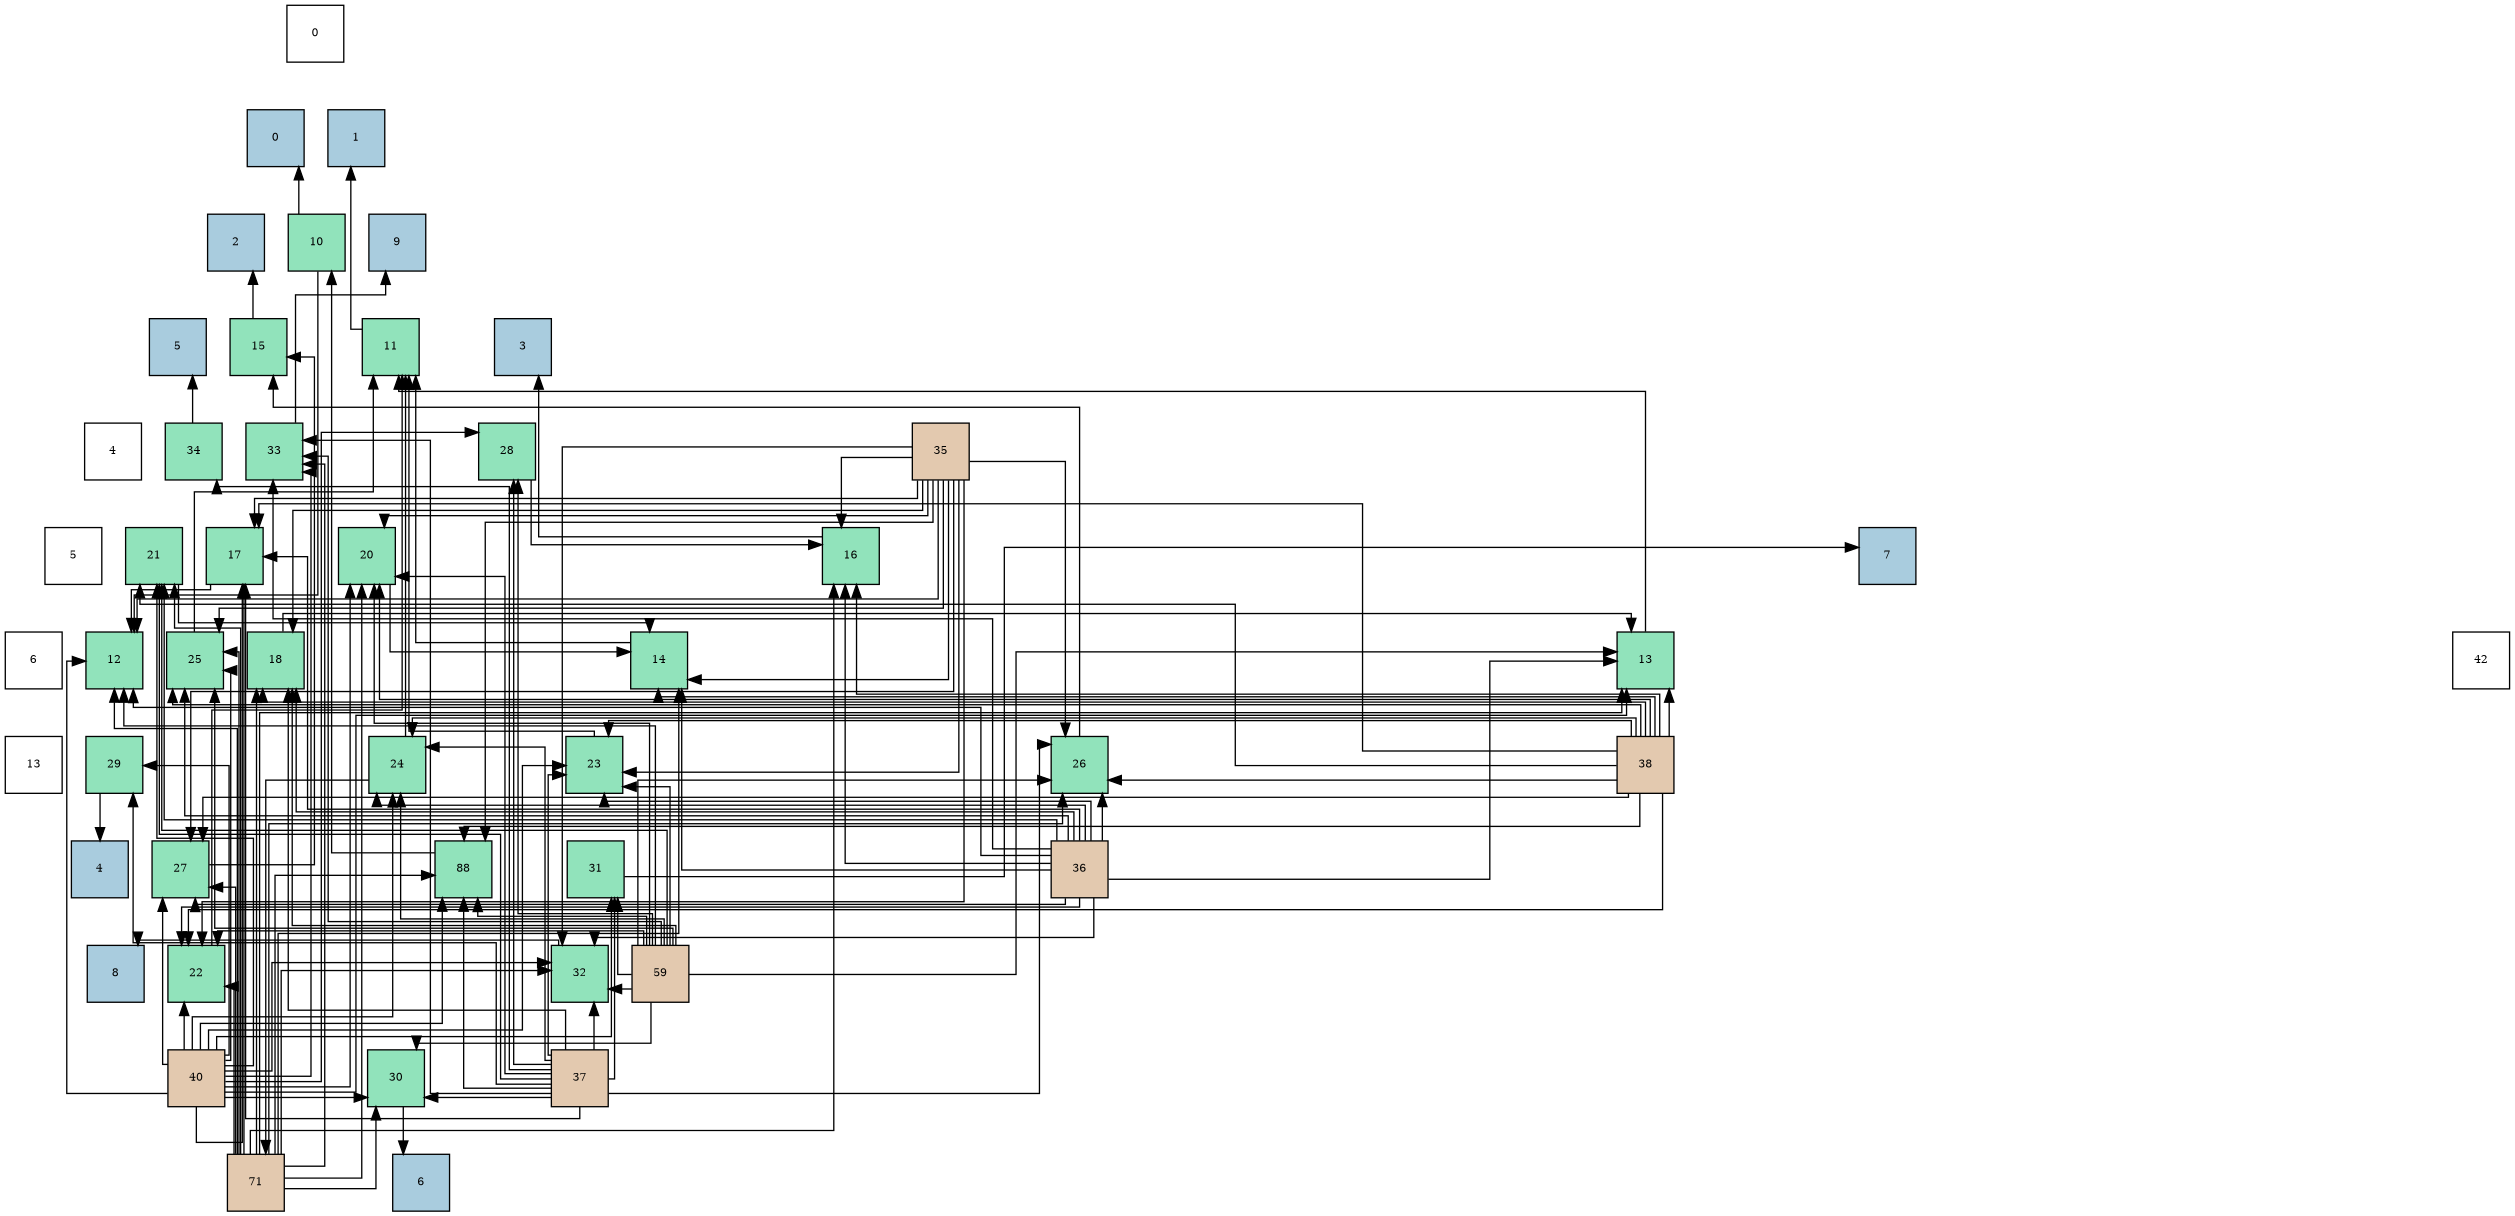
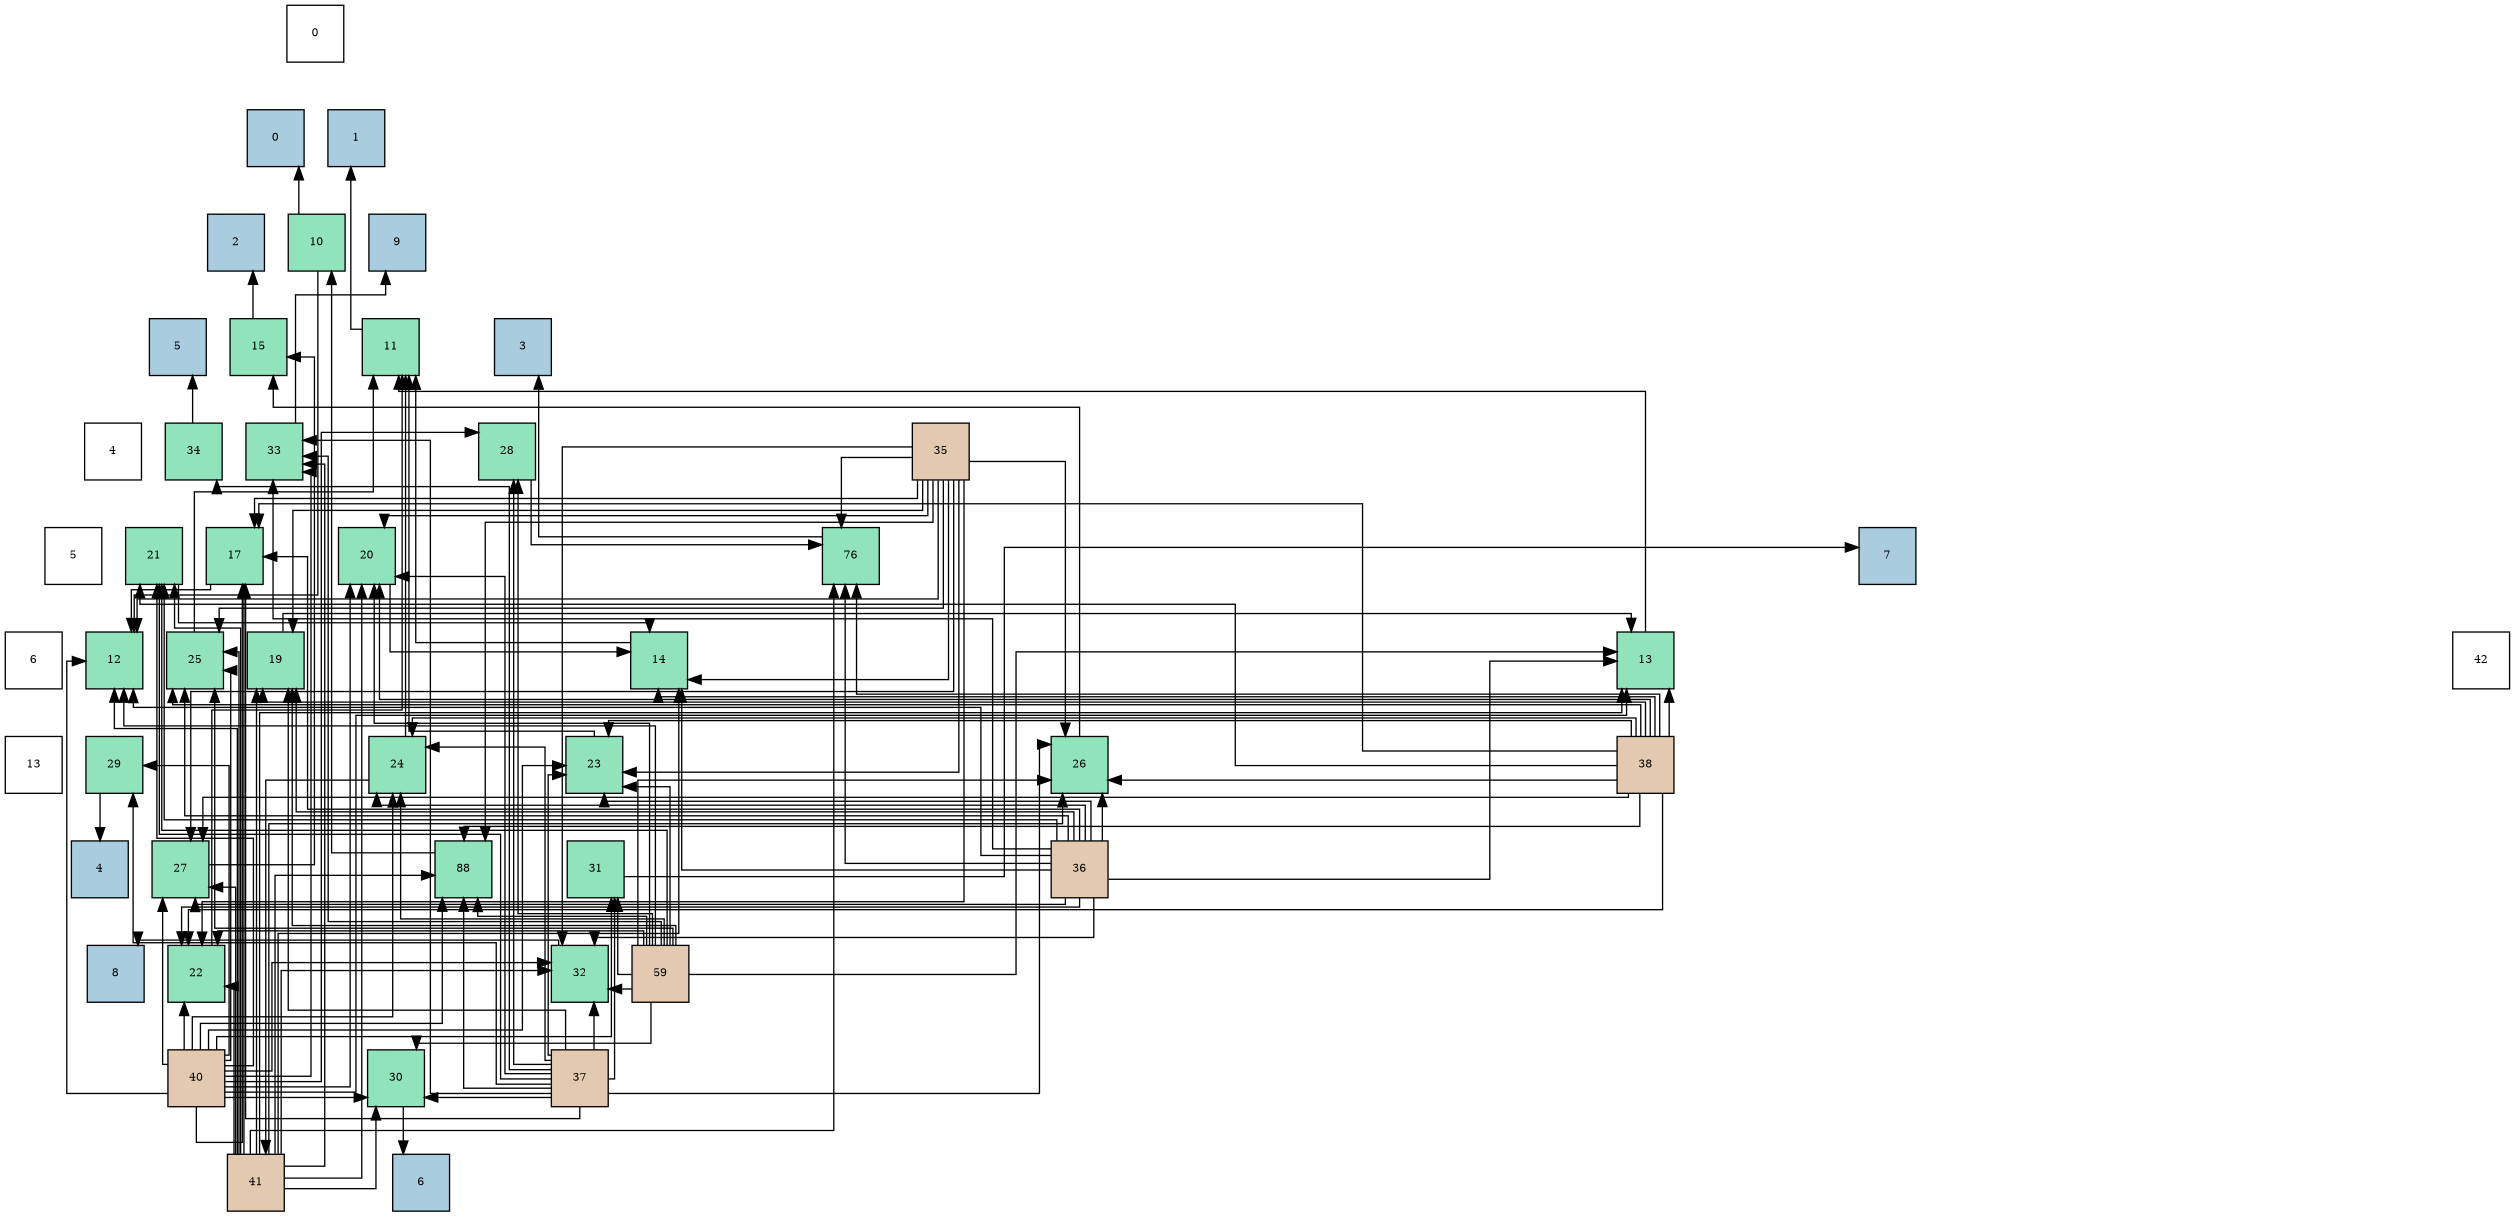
(851, 556) -> (851, 556)
(276, 660) -> (276, 660)
(256, 1183) -> (256, 1183)
